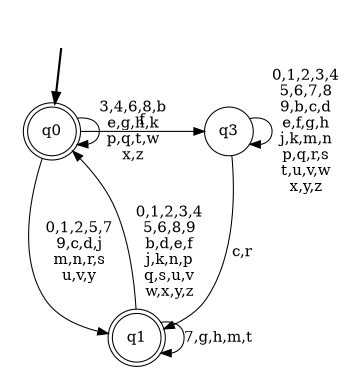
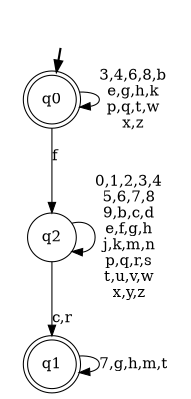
(229, 131) -> (52, 237)
(122, 228) -> none
(31, 261) -> none
